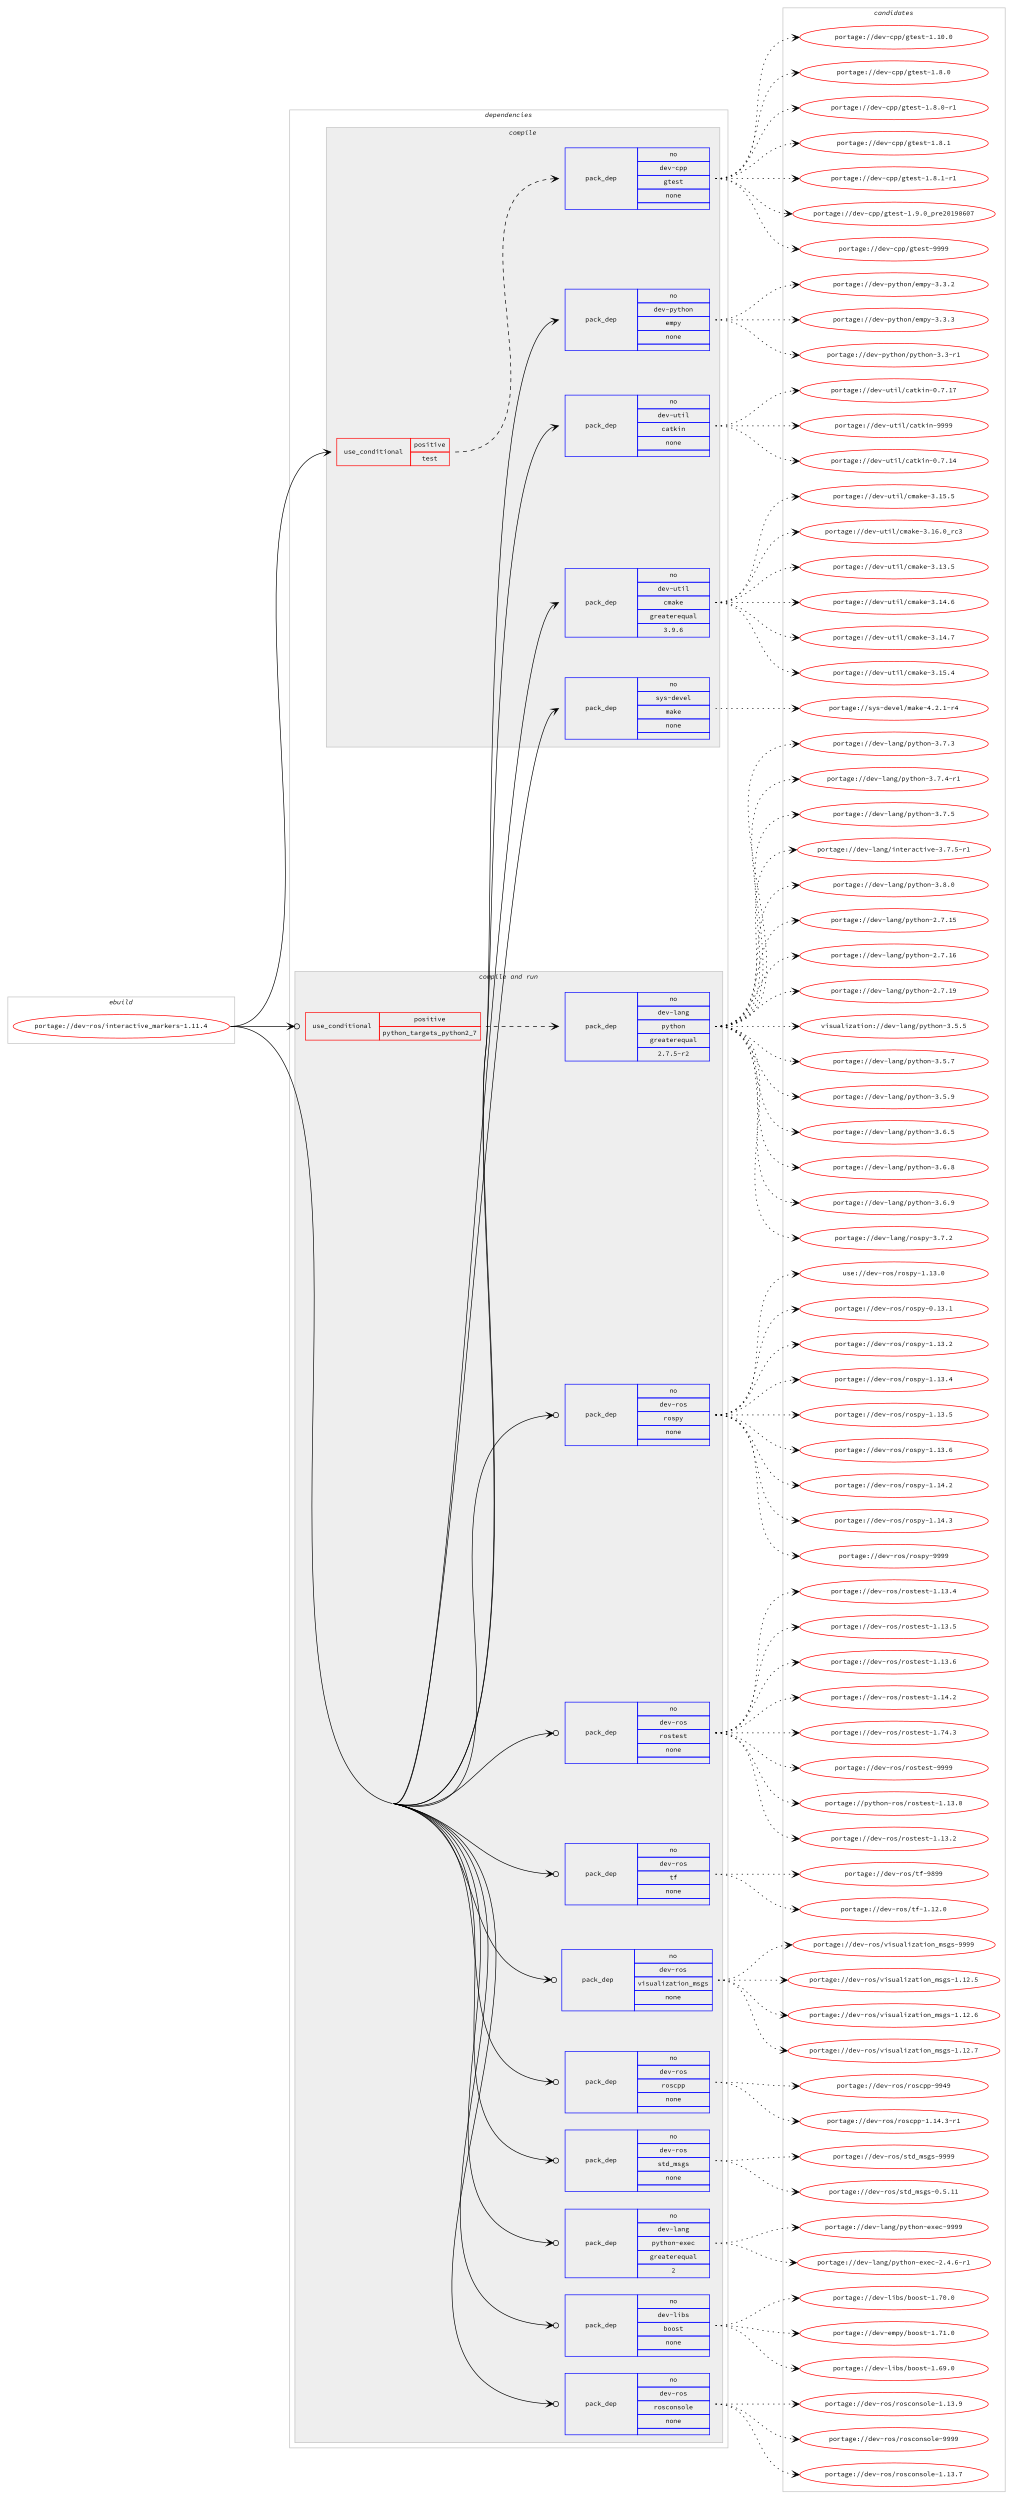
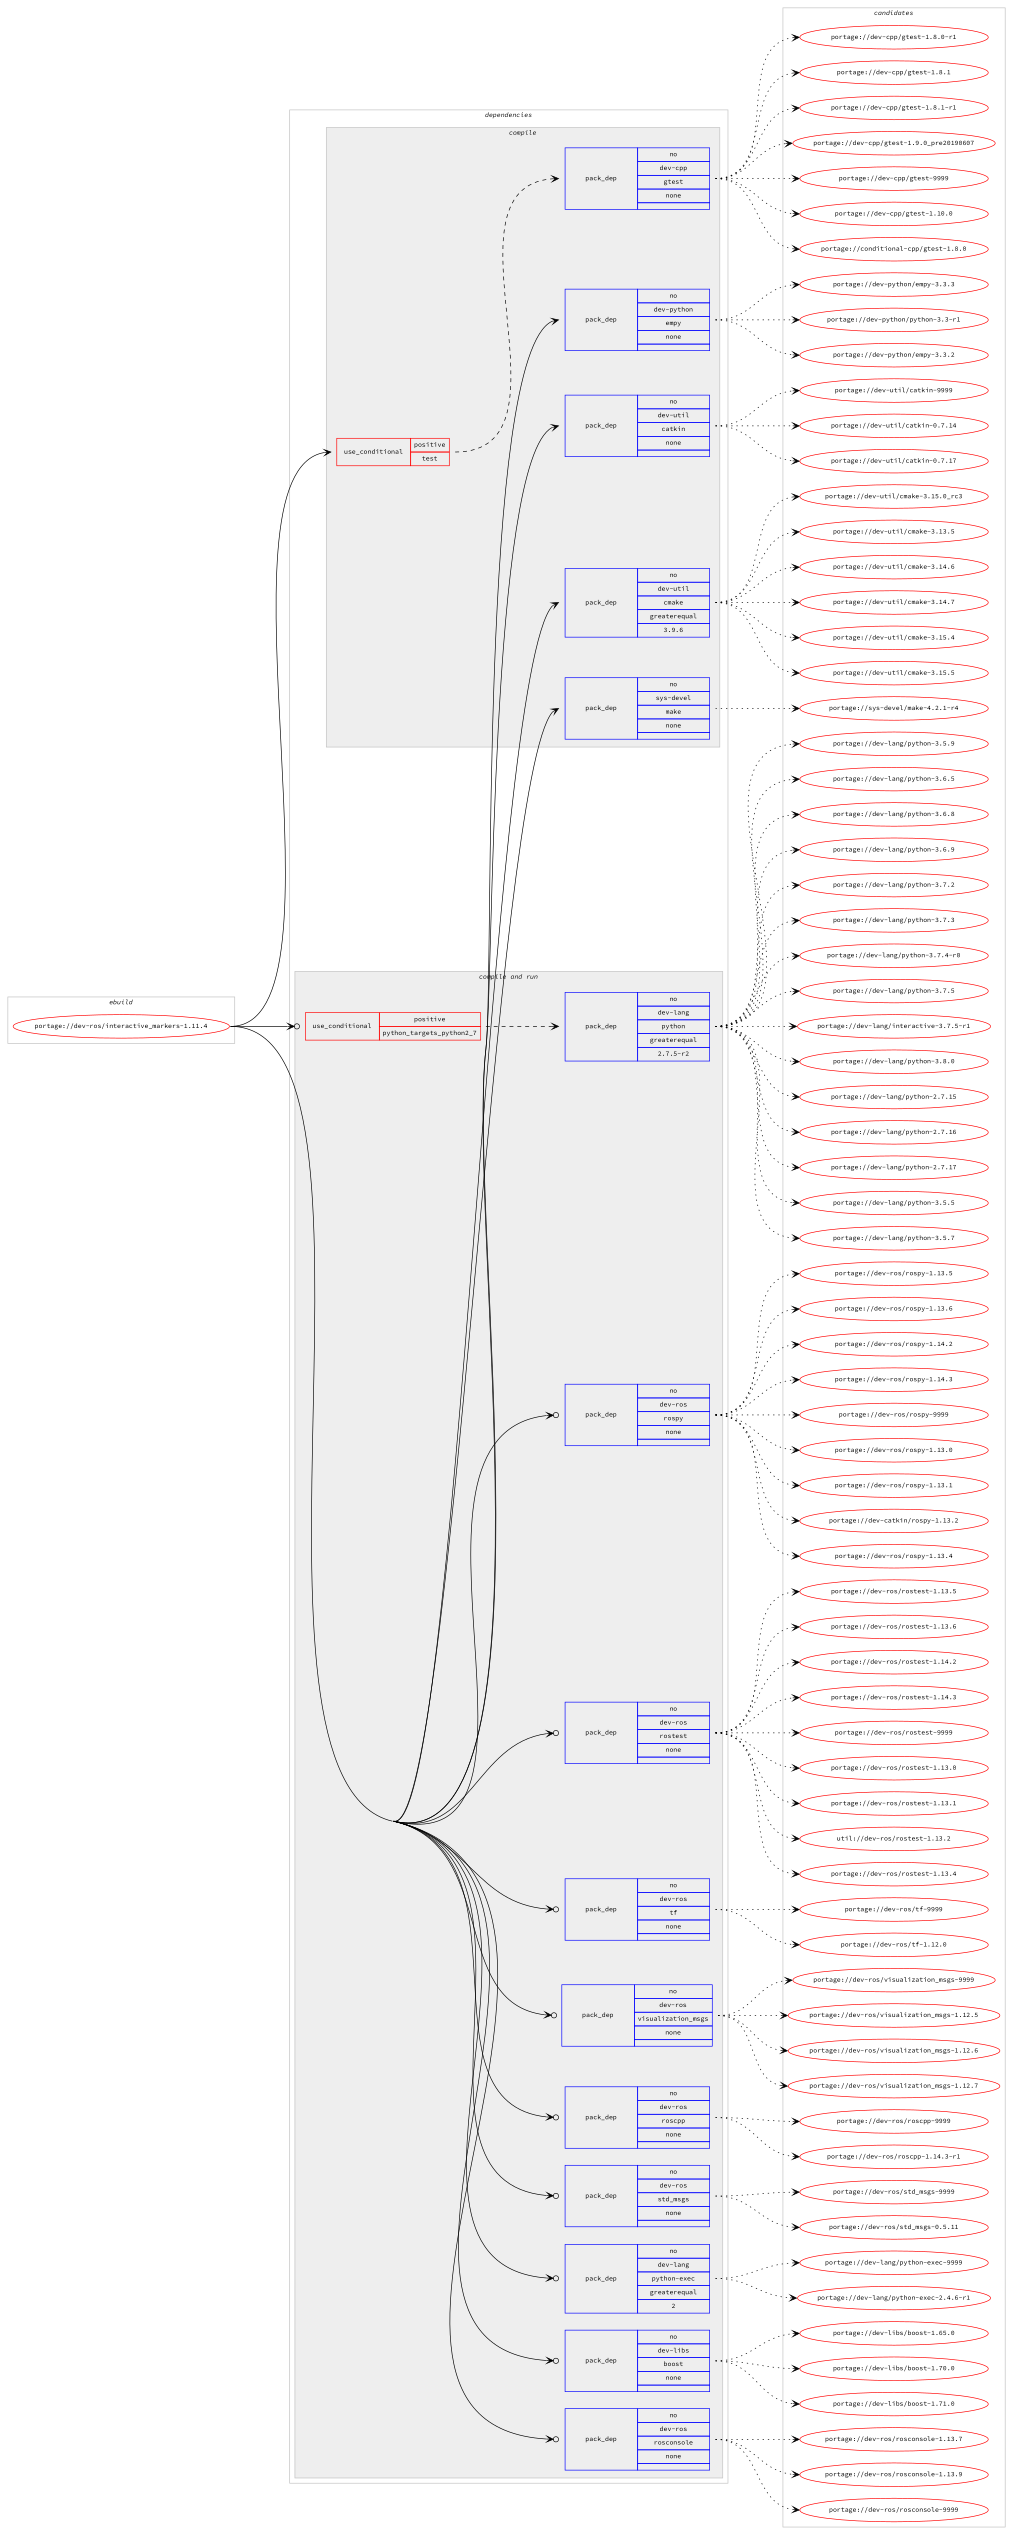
(894, 73) -> (894, 249)
(894, 532) -> (894, 497)
(894, 779) -> (894, 956)
(894, 991) -> (894, 1168)
(894, 1026) -> (894, 1203)
(894, 1238) -> (894, 885)
(894, 1274) -> (894, 1450)
(894, 1309) -> (894, 1486)
(894, 1344) -> (894, 1521)
(894, 1733) -> (894, 1698)
none -> (894, 1804)
(894, 1804) -> (894, 1768)
(894, 1839) -> (894, 1839)
(894, 1874) -> (894, 1910)
(894, 2086) -> (894, 2121)
(894, 2333) -> (894, 2404)
(894, 2369) -> (894, 2333)
